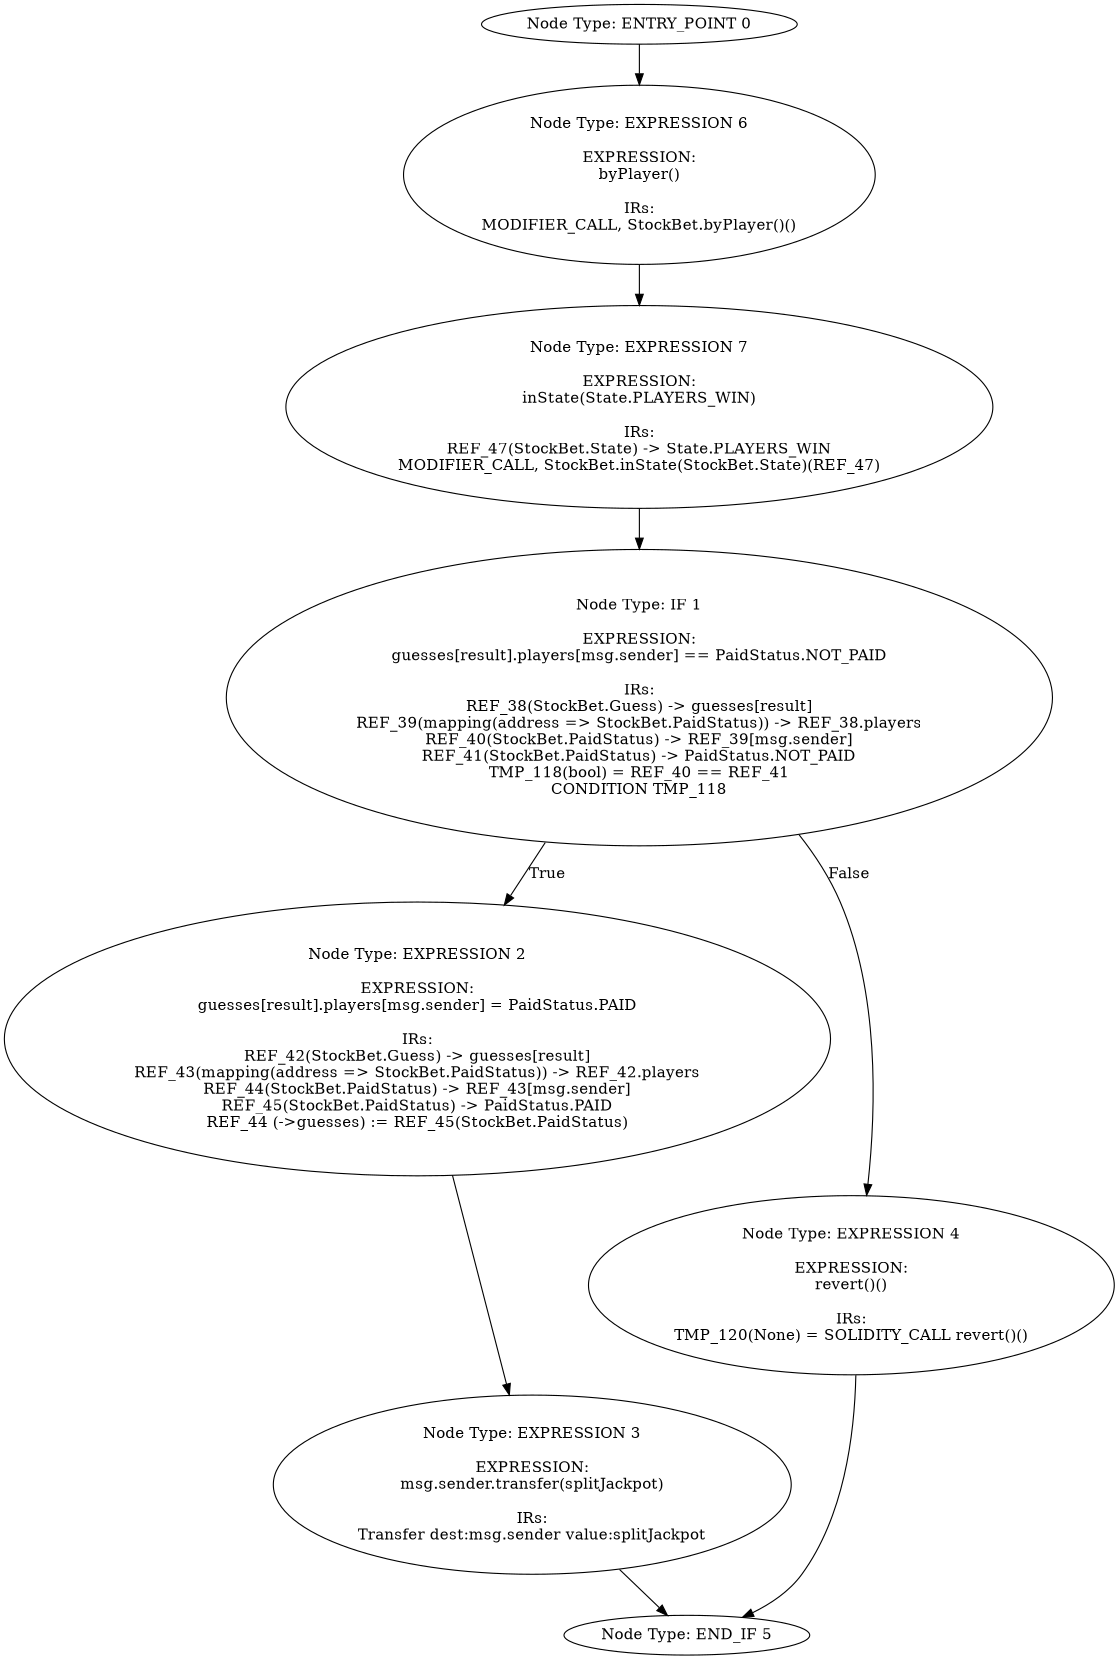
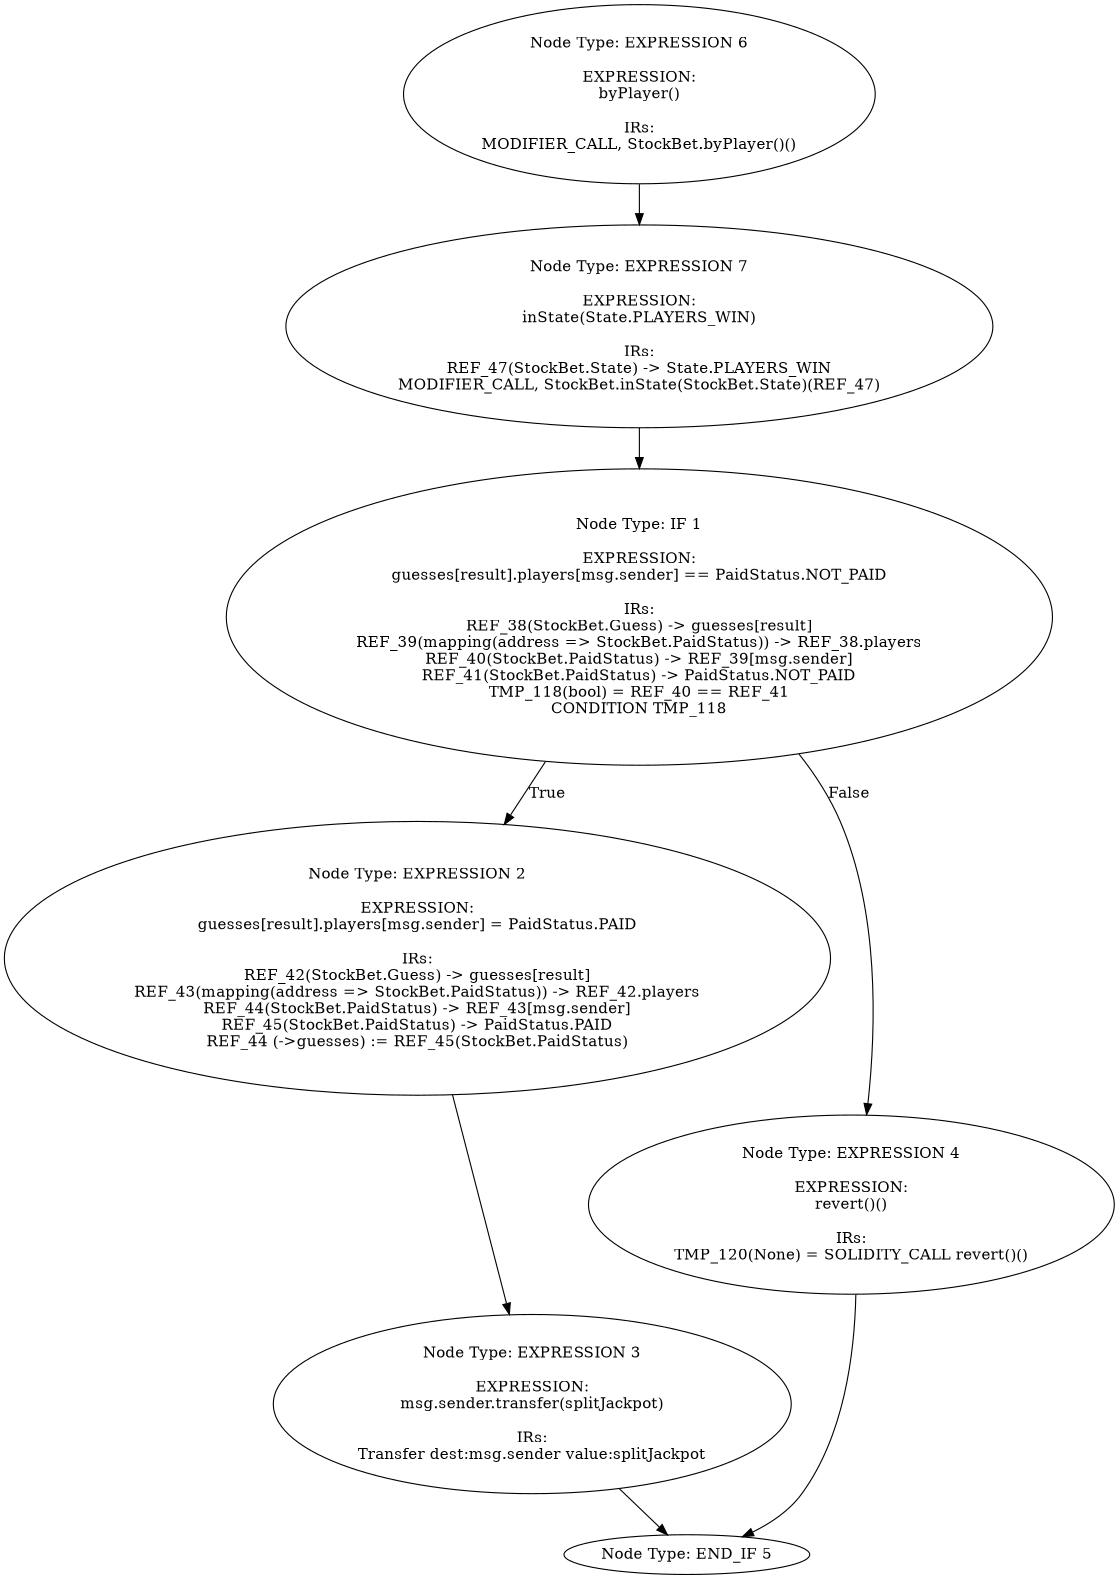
(639, 24) -> none
